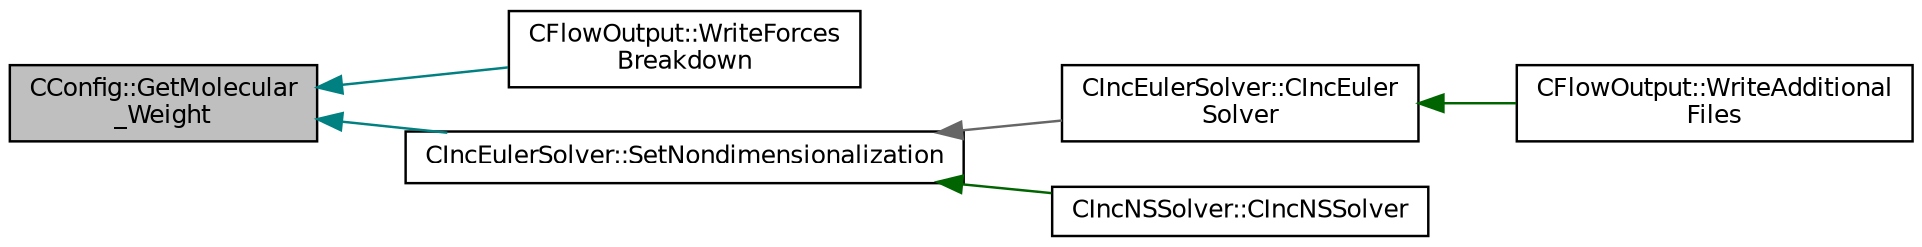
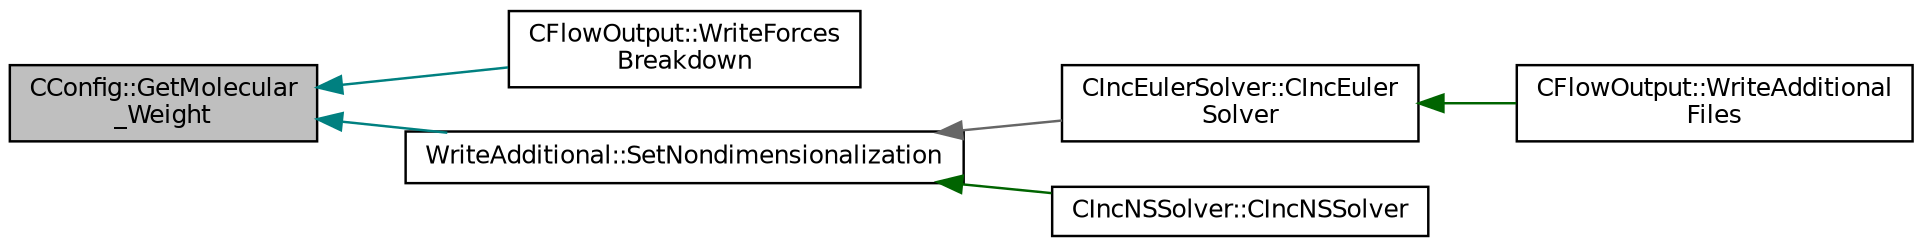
(685, 157) -> (685, 157)
